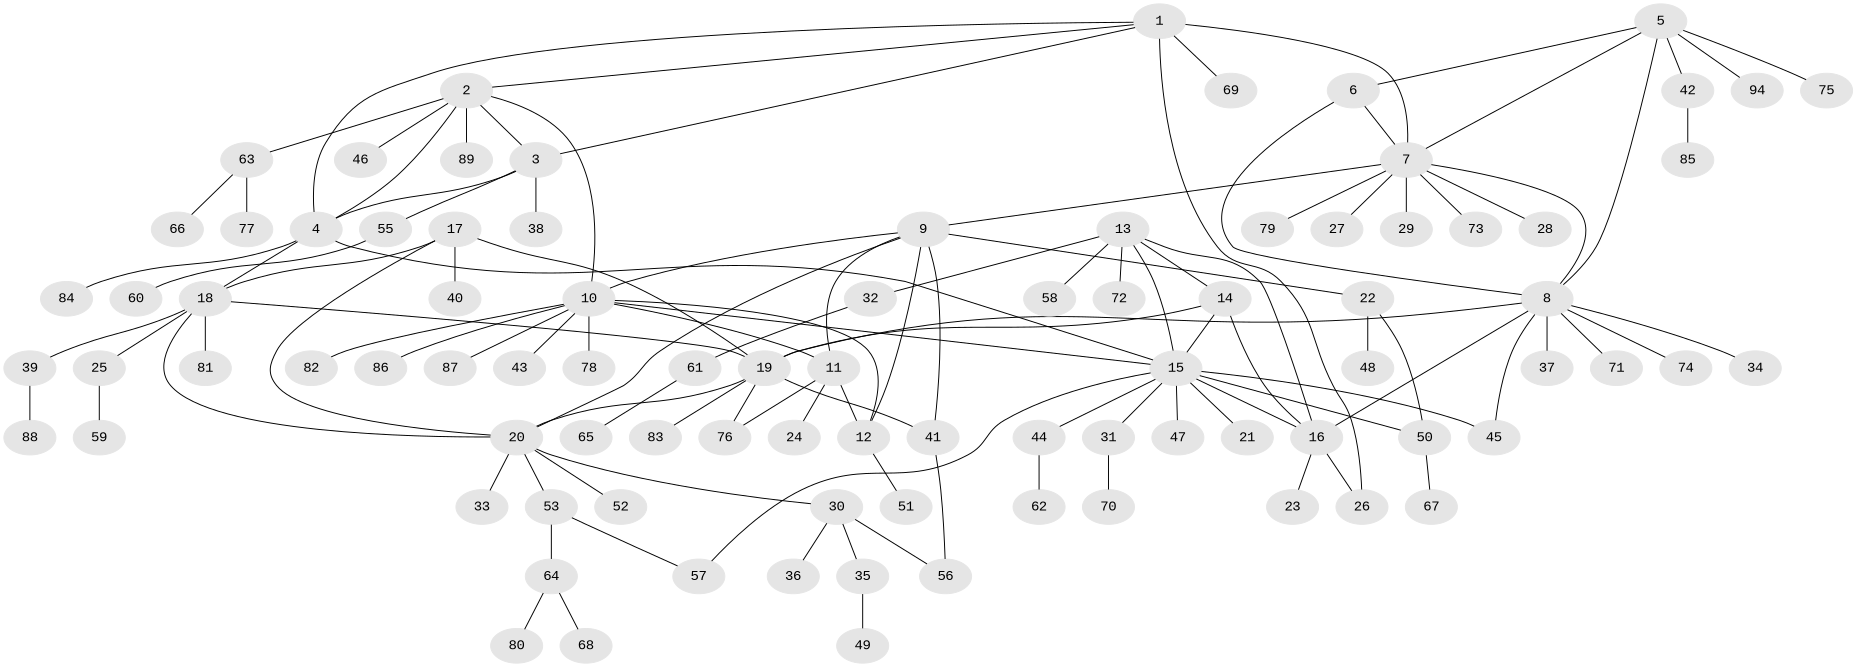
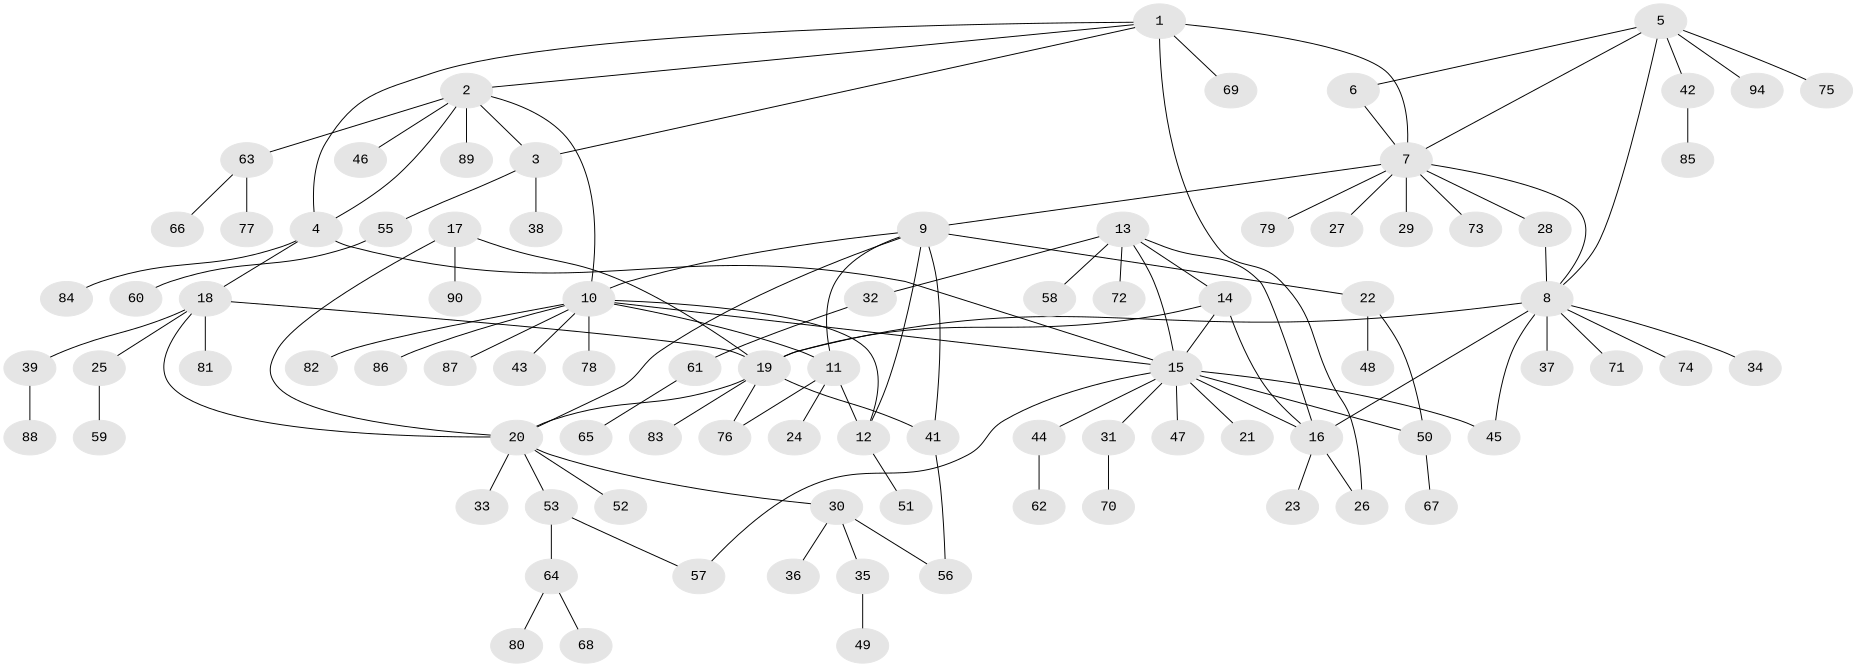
(426, 195) -> none
(1279, 259) -> (1546, 264)
(331, 265) -> none
(455, 299) -> (455, 299)
